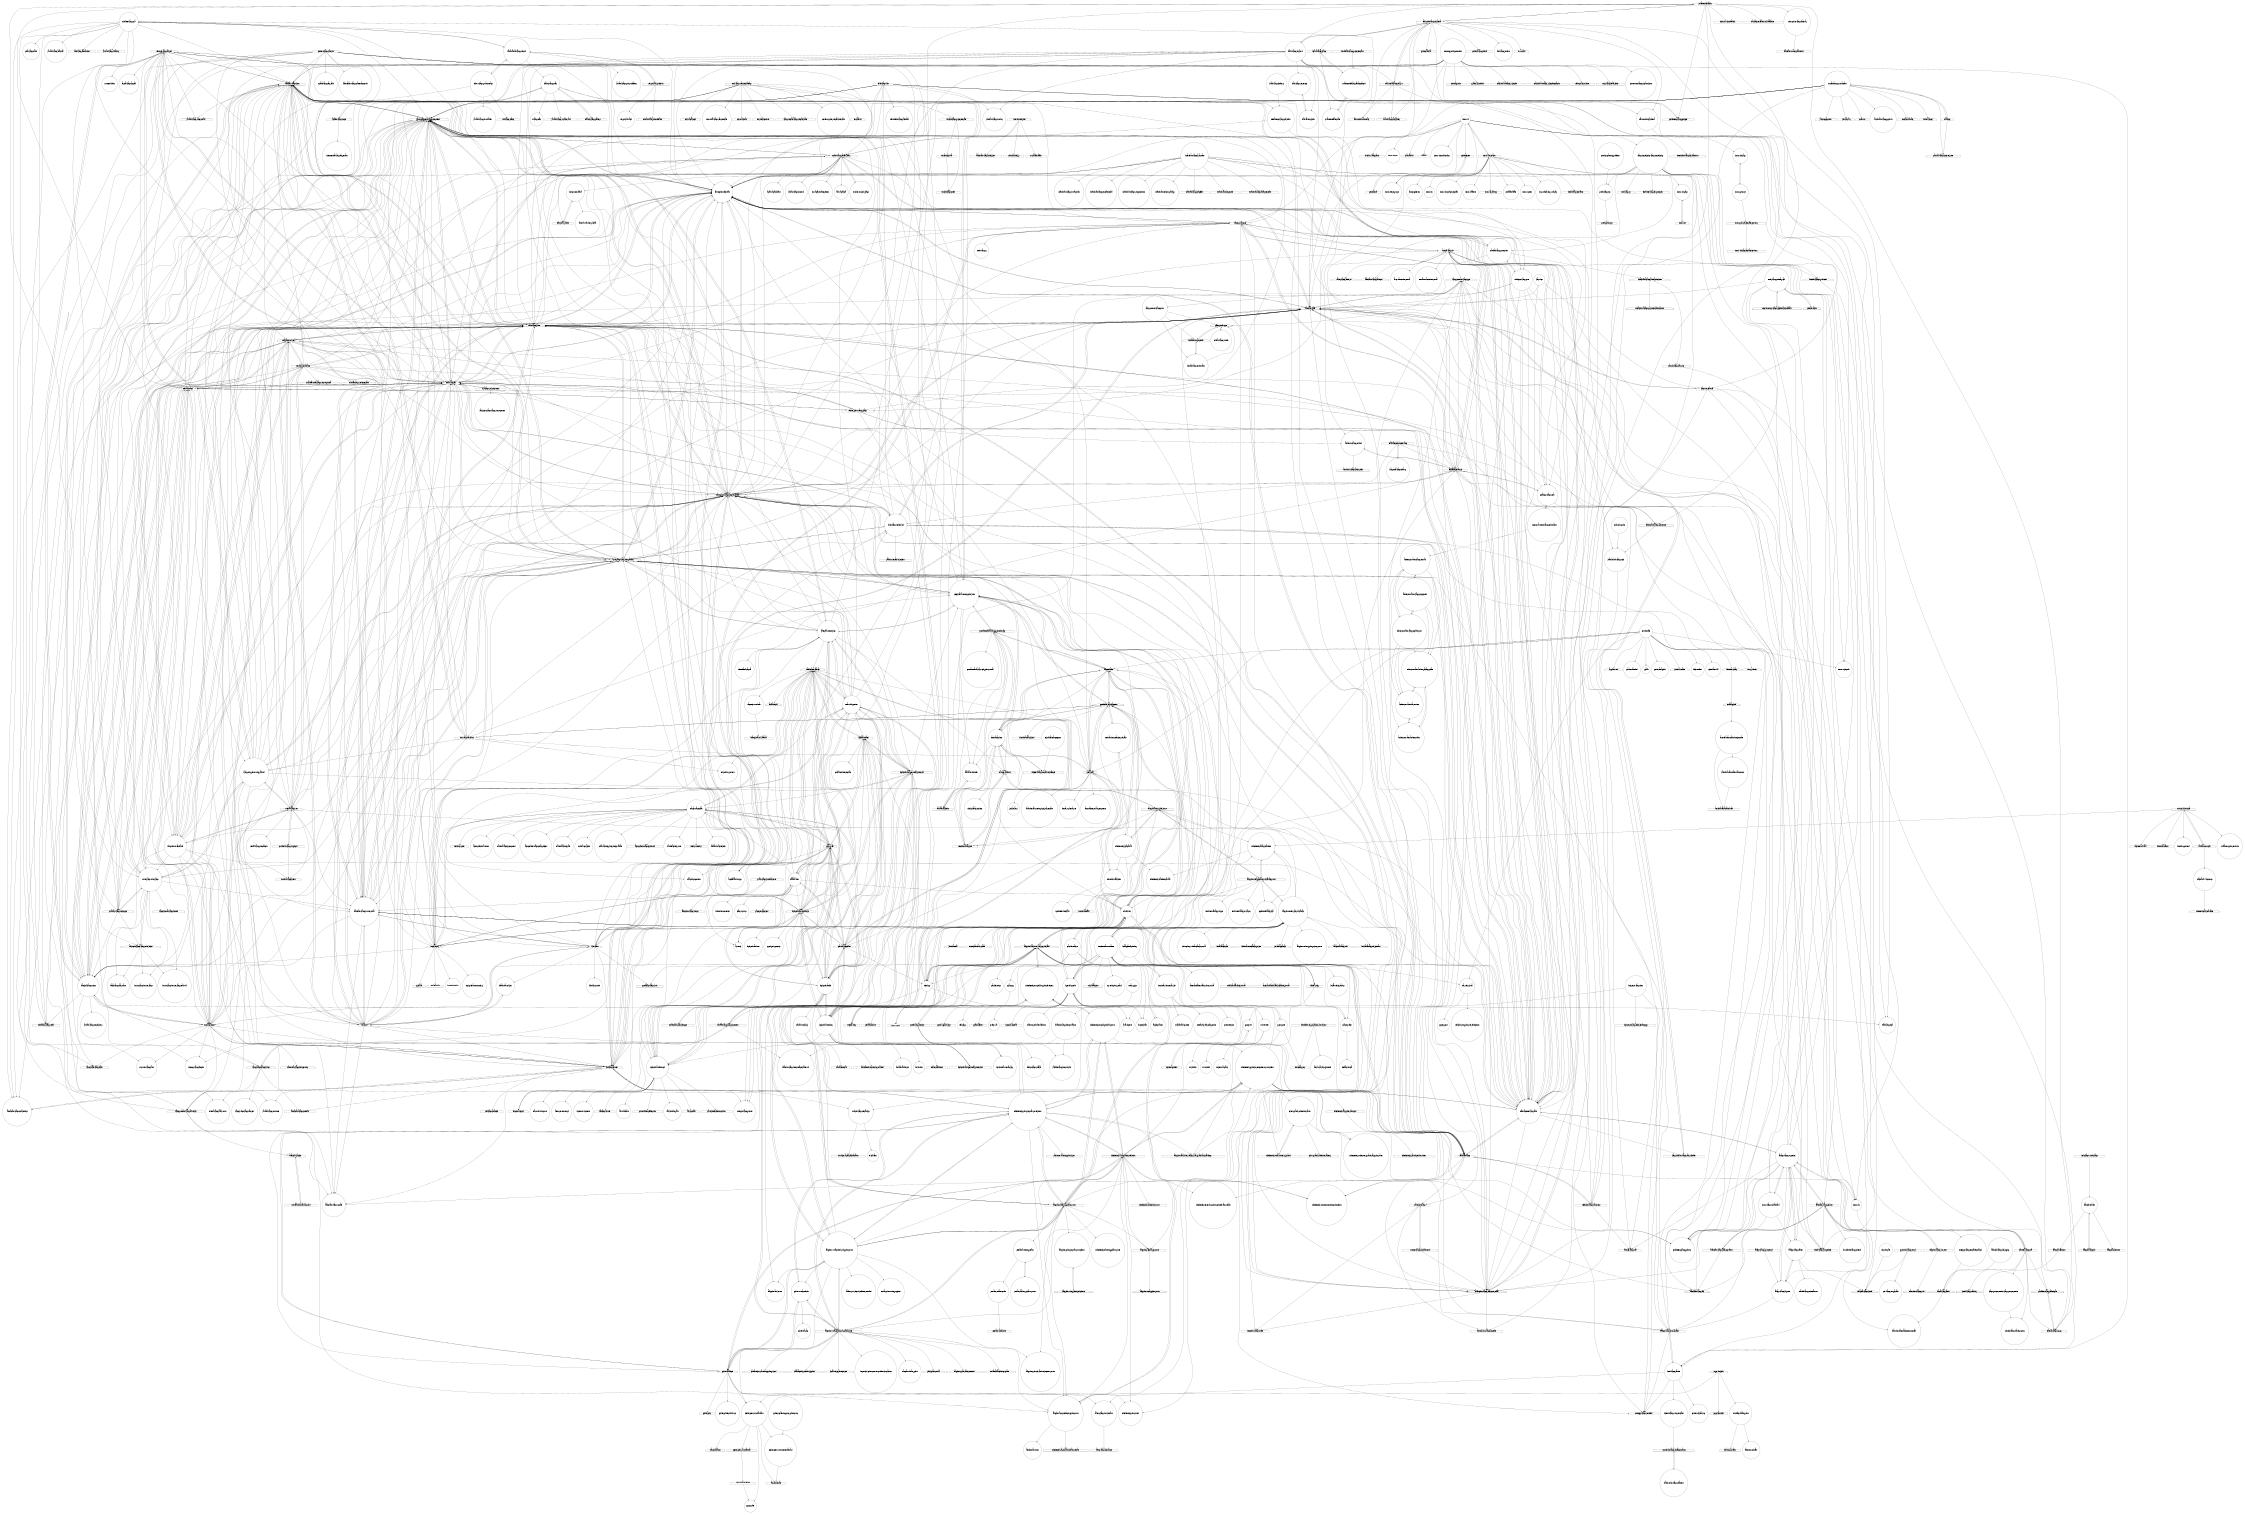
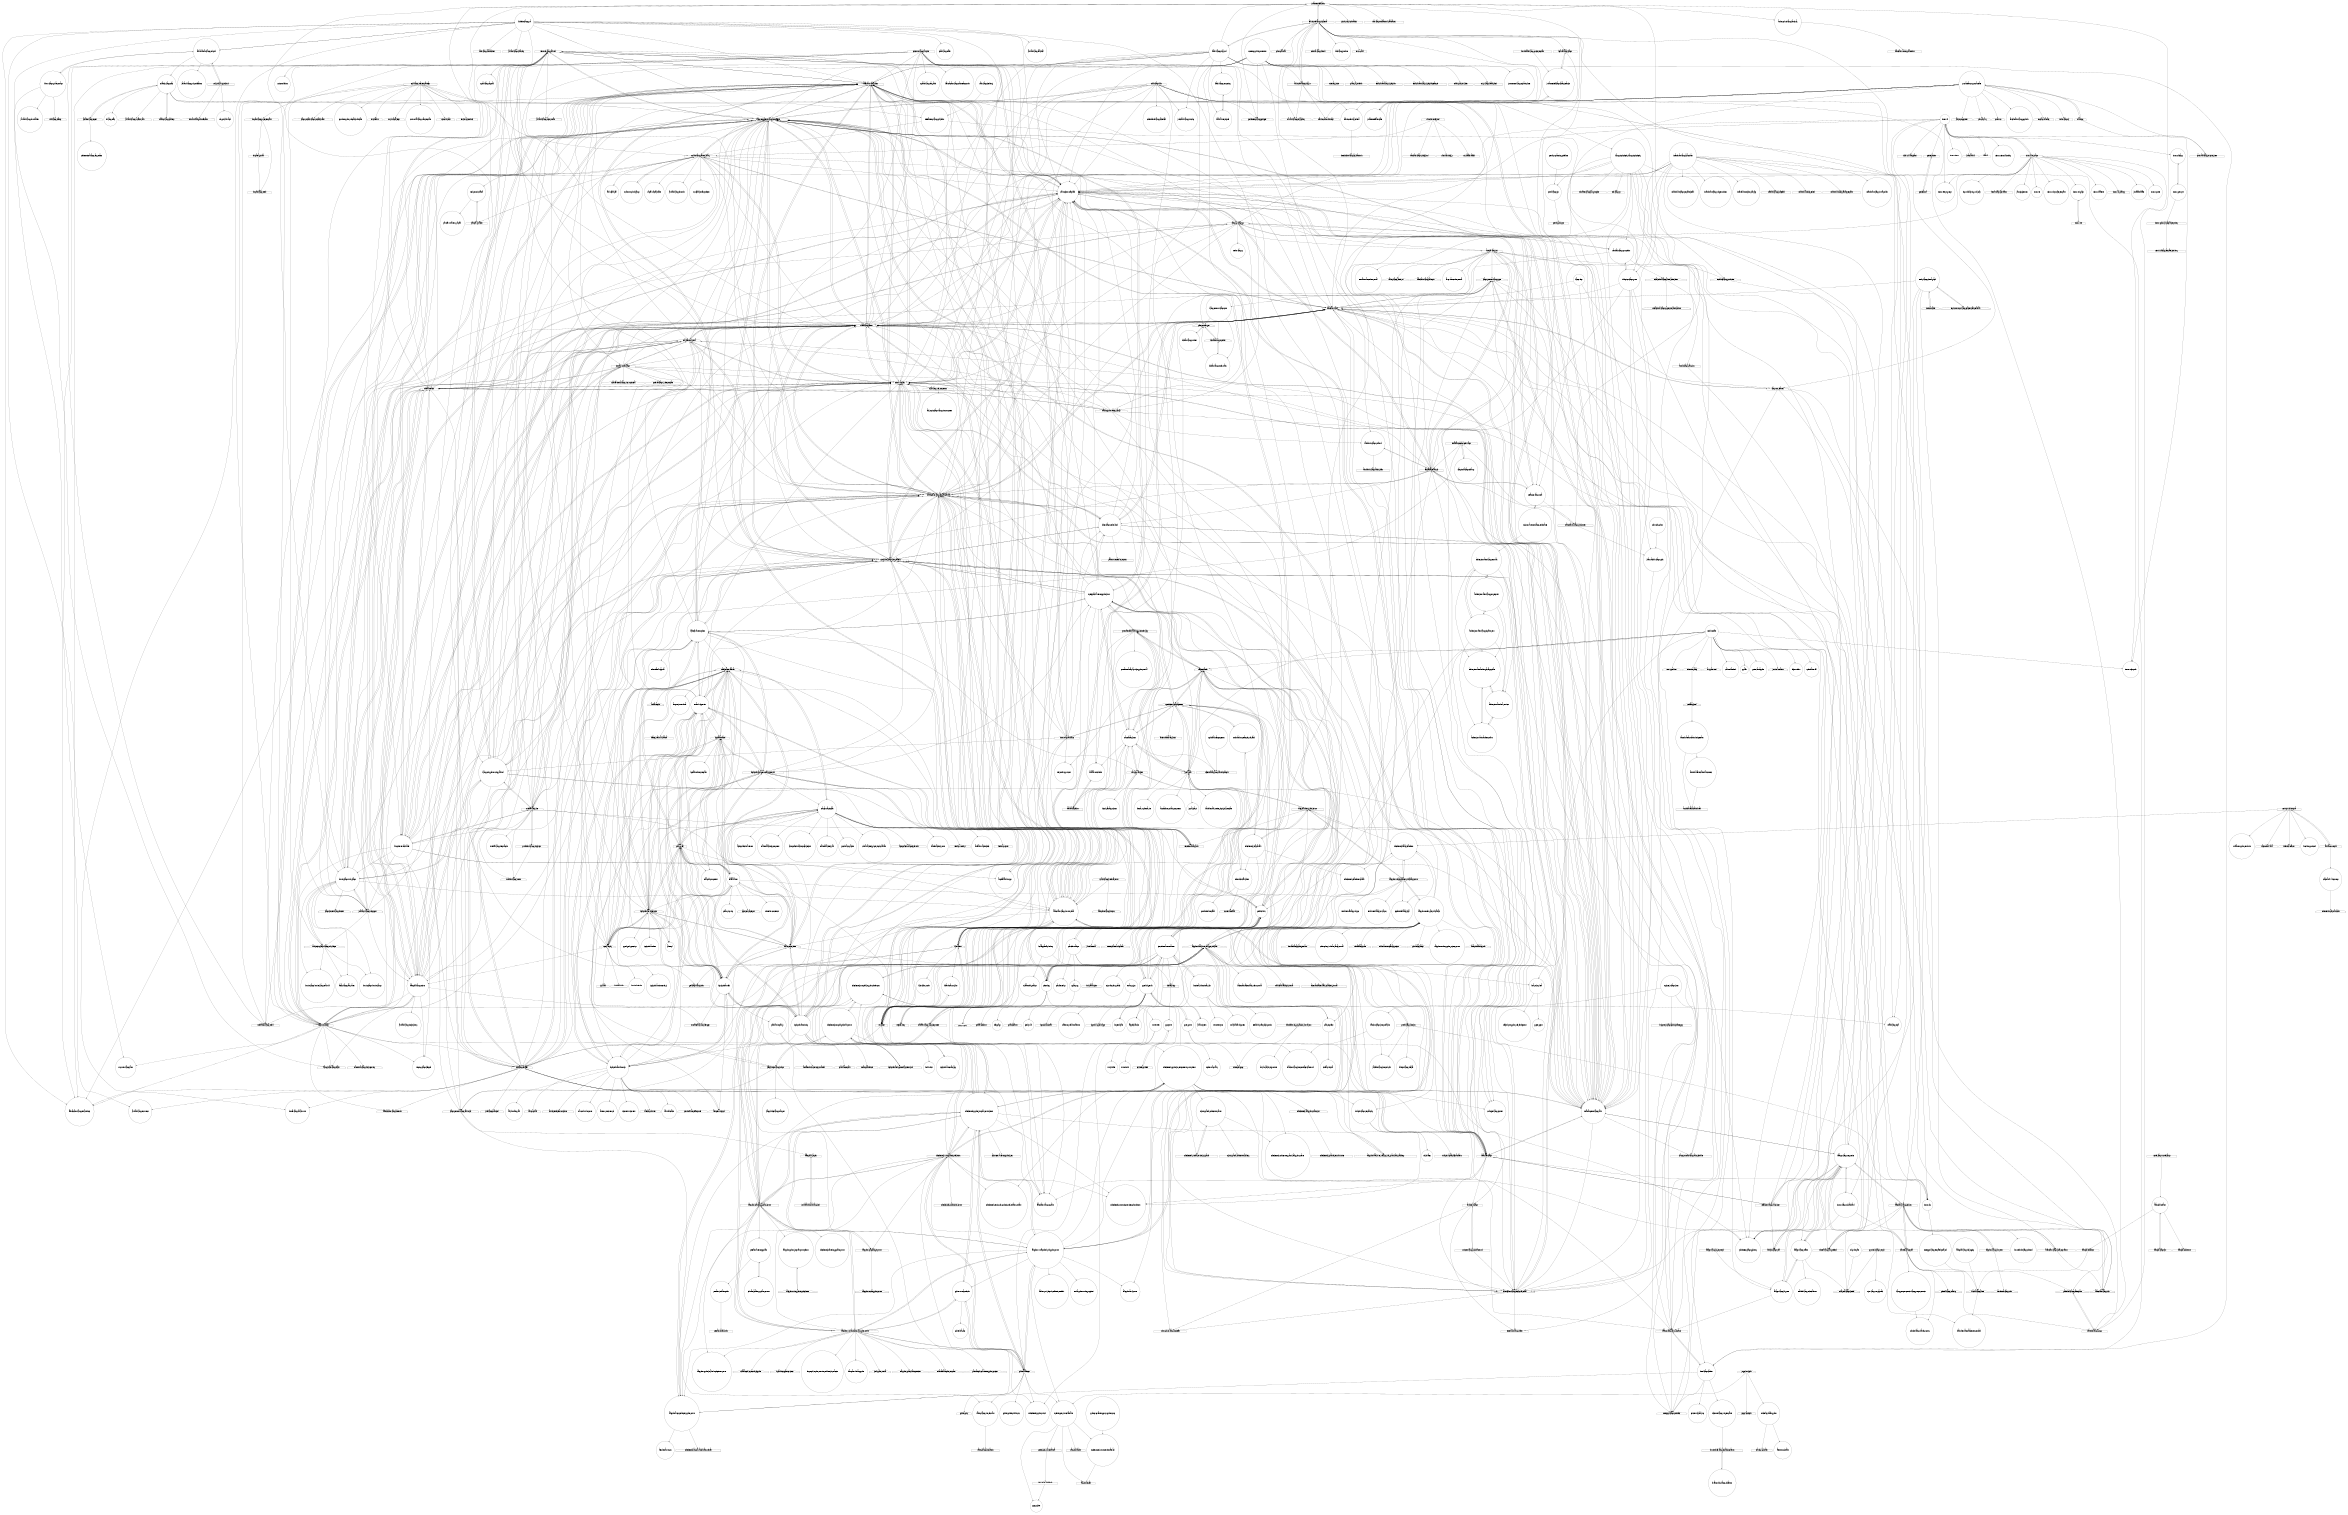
(902, 1067) -> none
